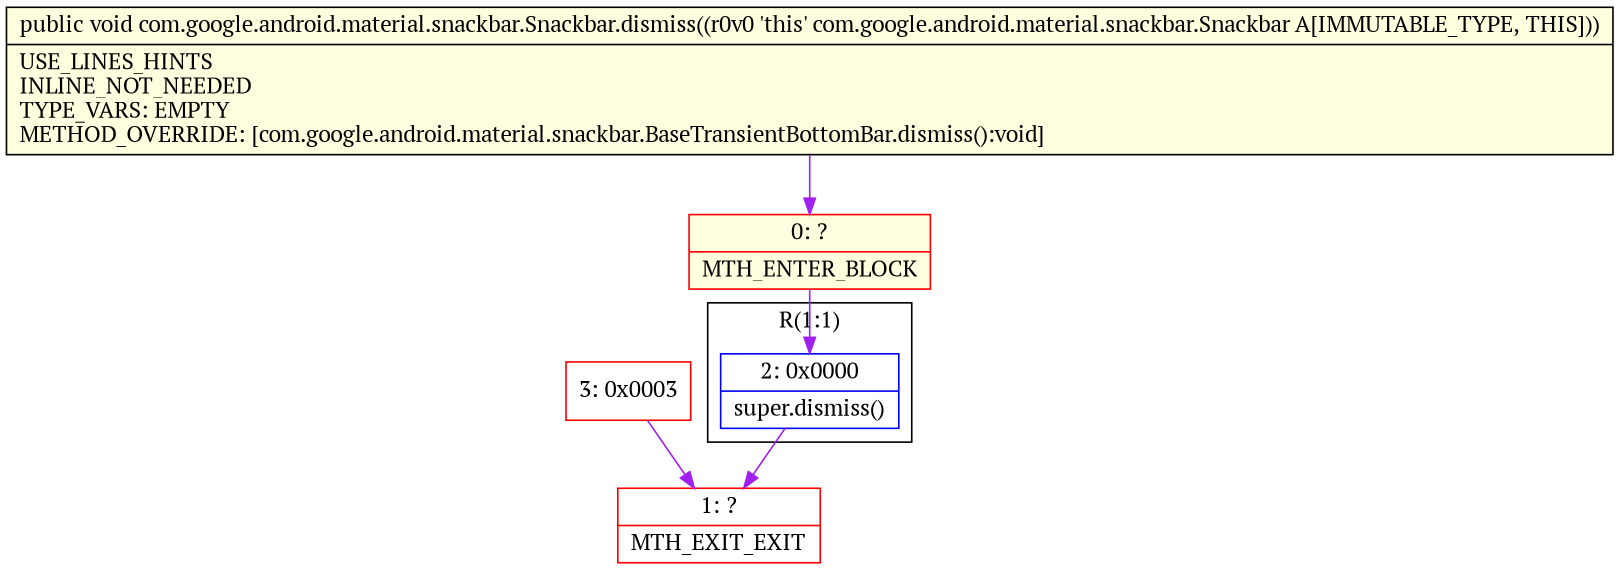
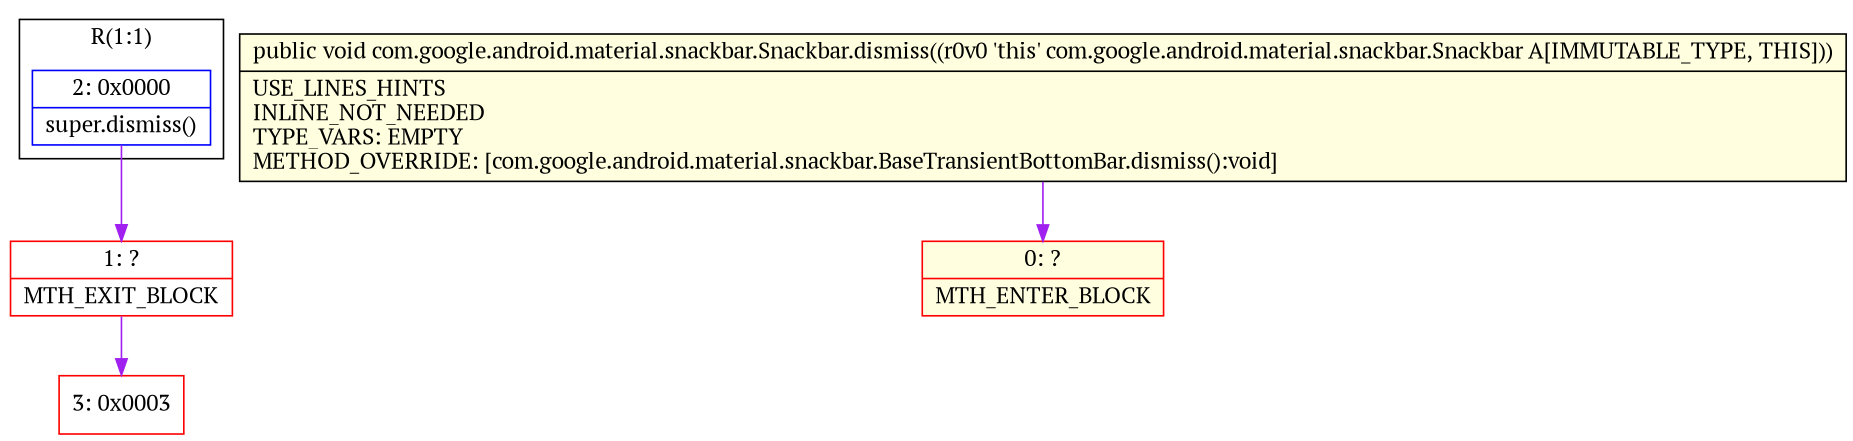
(810, 313) -> none
(666, 448) -> (121, 337)
(719, 543) -> (121, 296)
